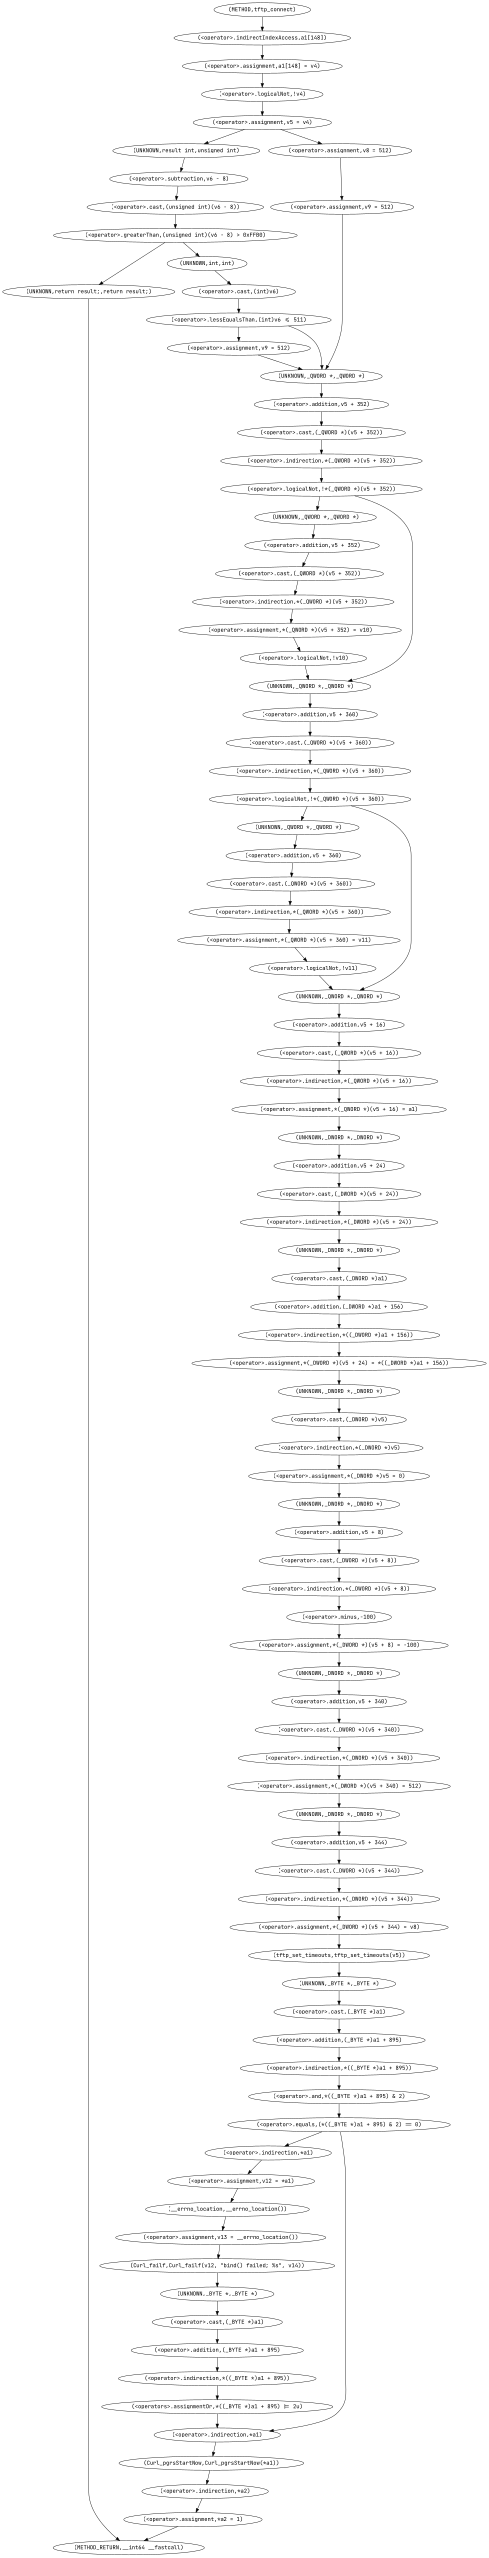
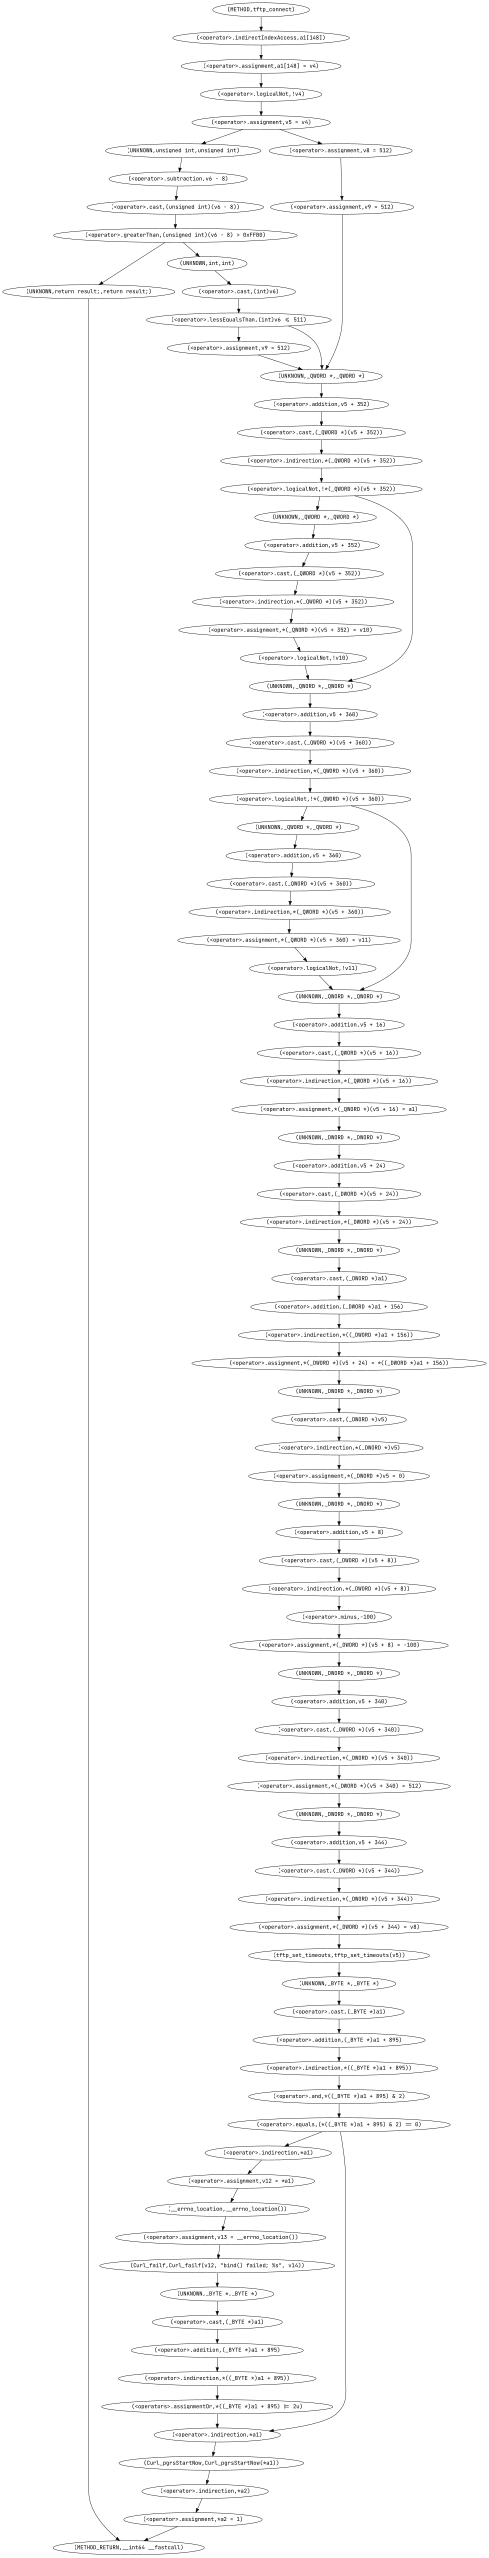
(186, 151) -> (183, 151)
